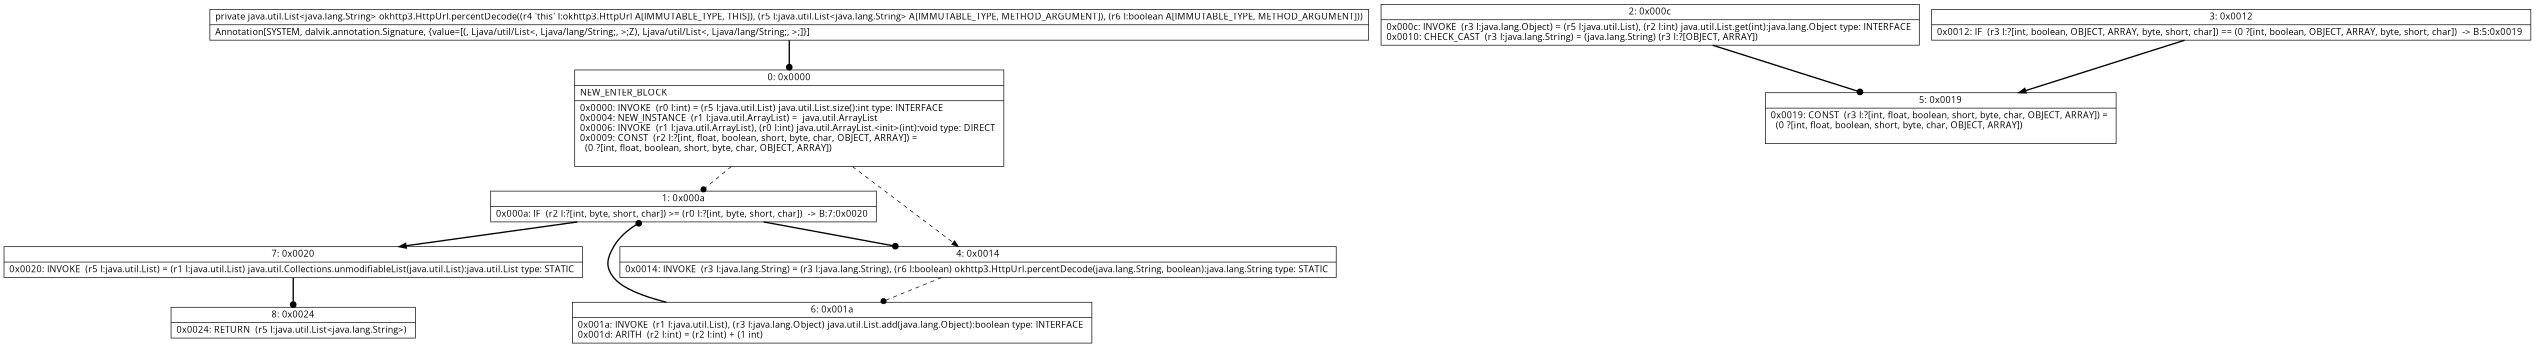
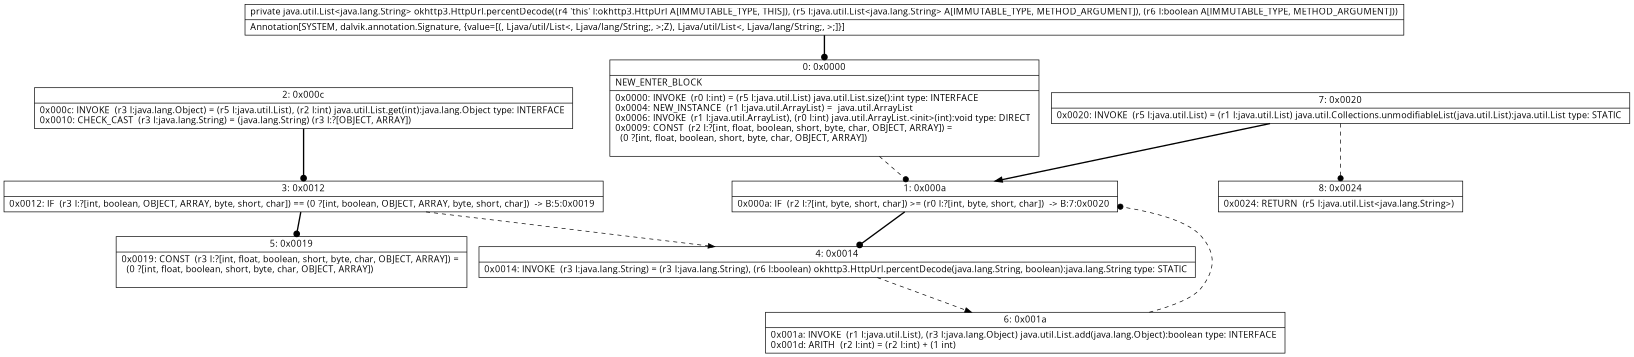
(2105, 65) -> (299, 222)
(1785, 68) -> (304, 152)
(903, 204) -> (567, 229)
(492, 234) -> (1136, 152)
(612, 275) -> (1210, 249)
(914, 289) -> (921, 294)
(293, 290) -> (1341, 150)
